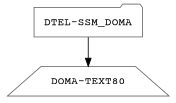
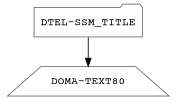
(88, 22) -> (88, 22)
